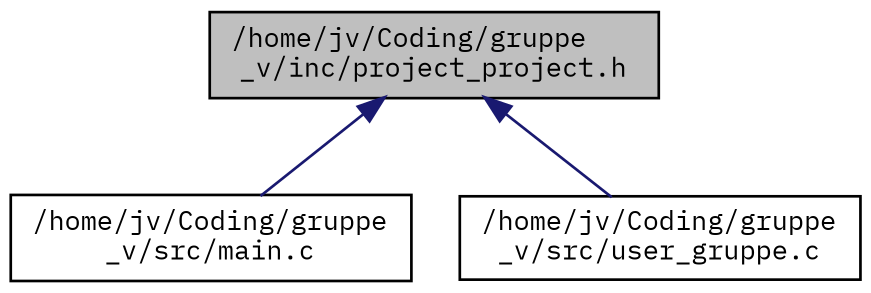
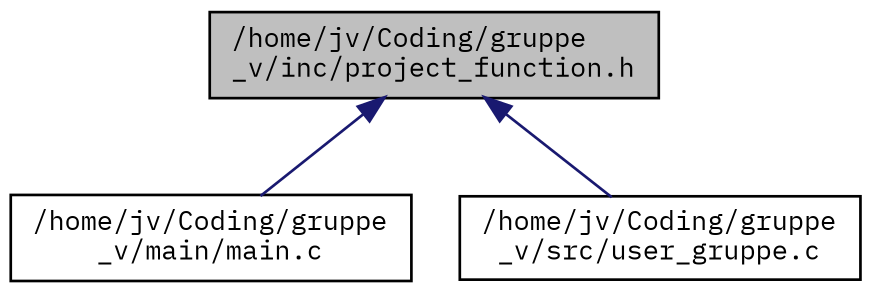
(434, 55) -> (434, 55)
(211, 238) -> (211, 238)
